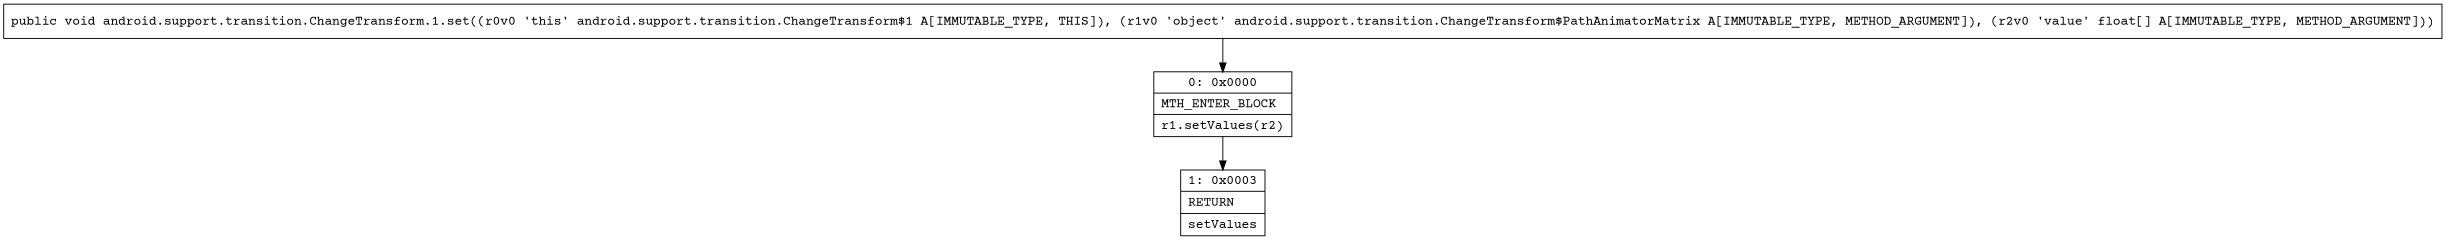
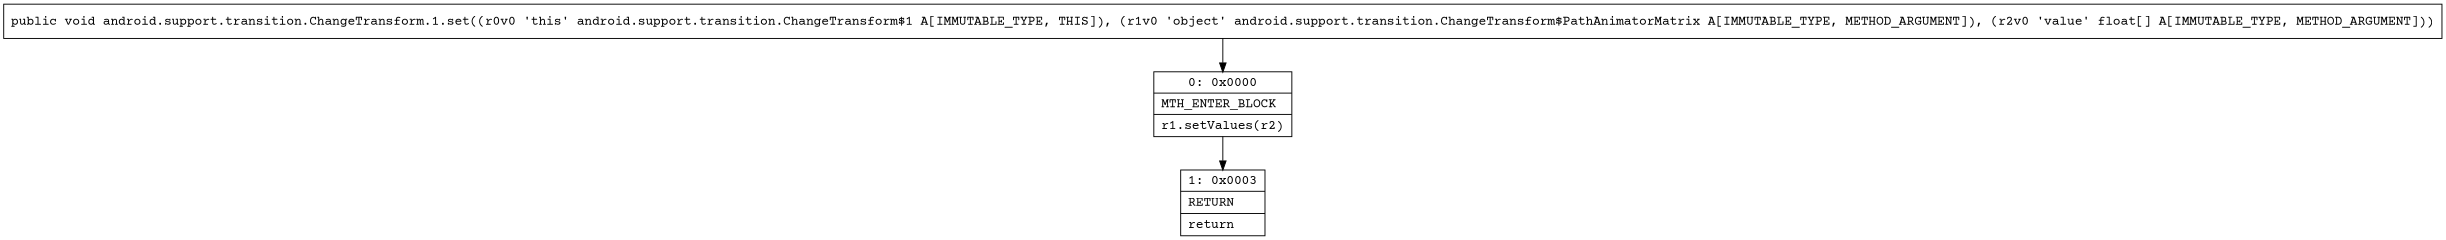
(1223, 224) -> (1211, 224)
